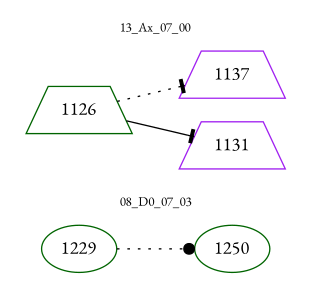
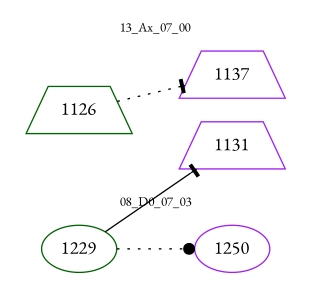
(157, 128) -> (148, 202)
(232, 249) -> (232, 249)
